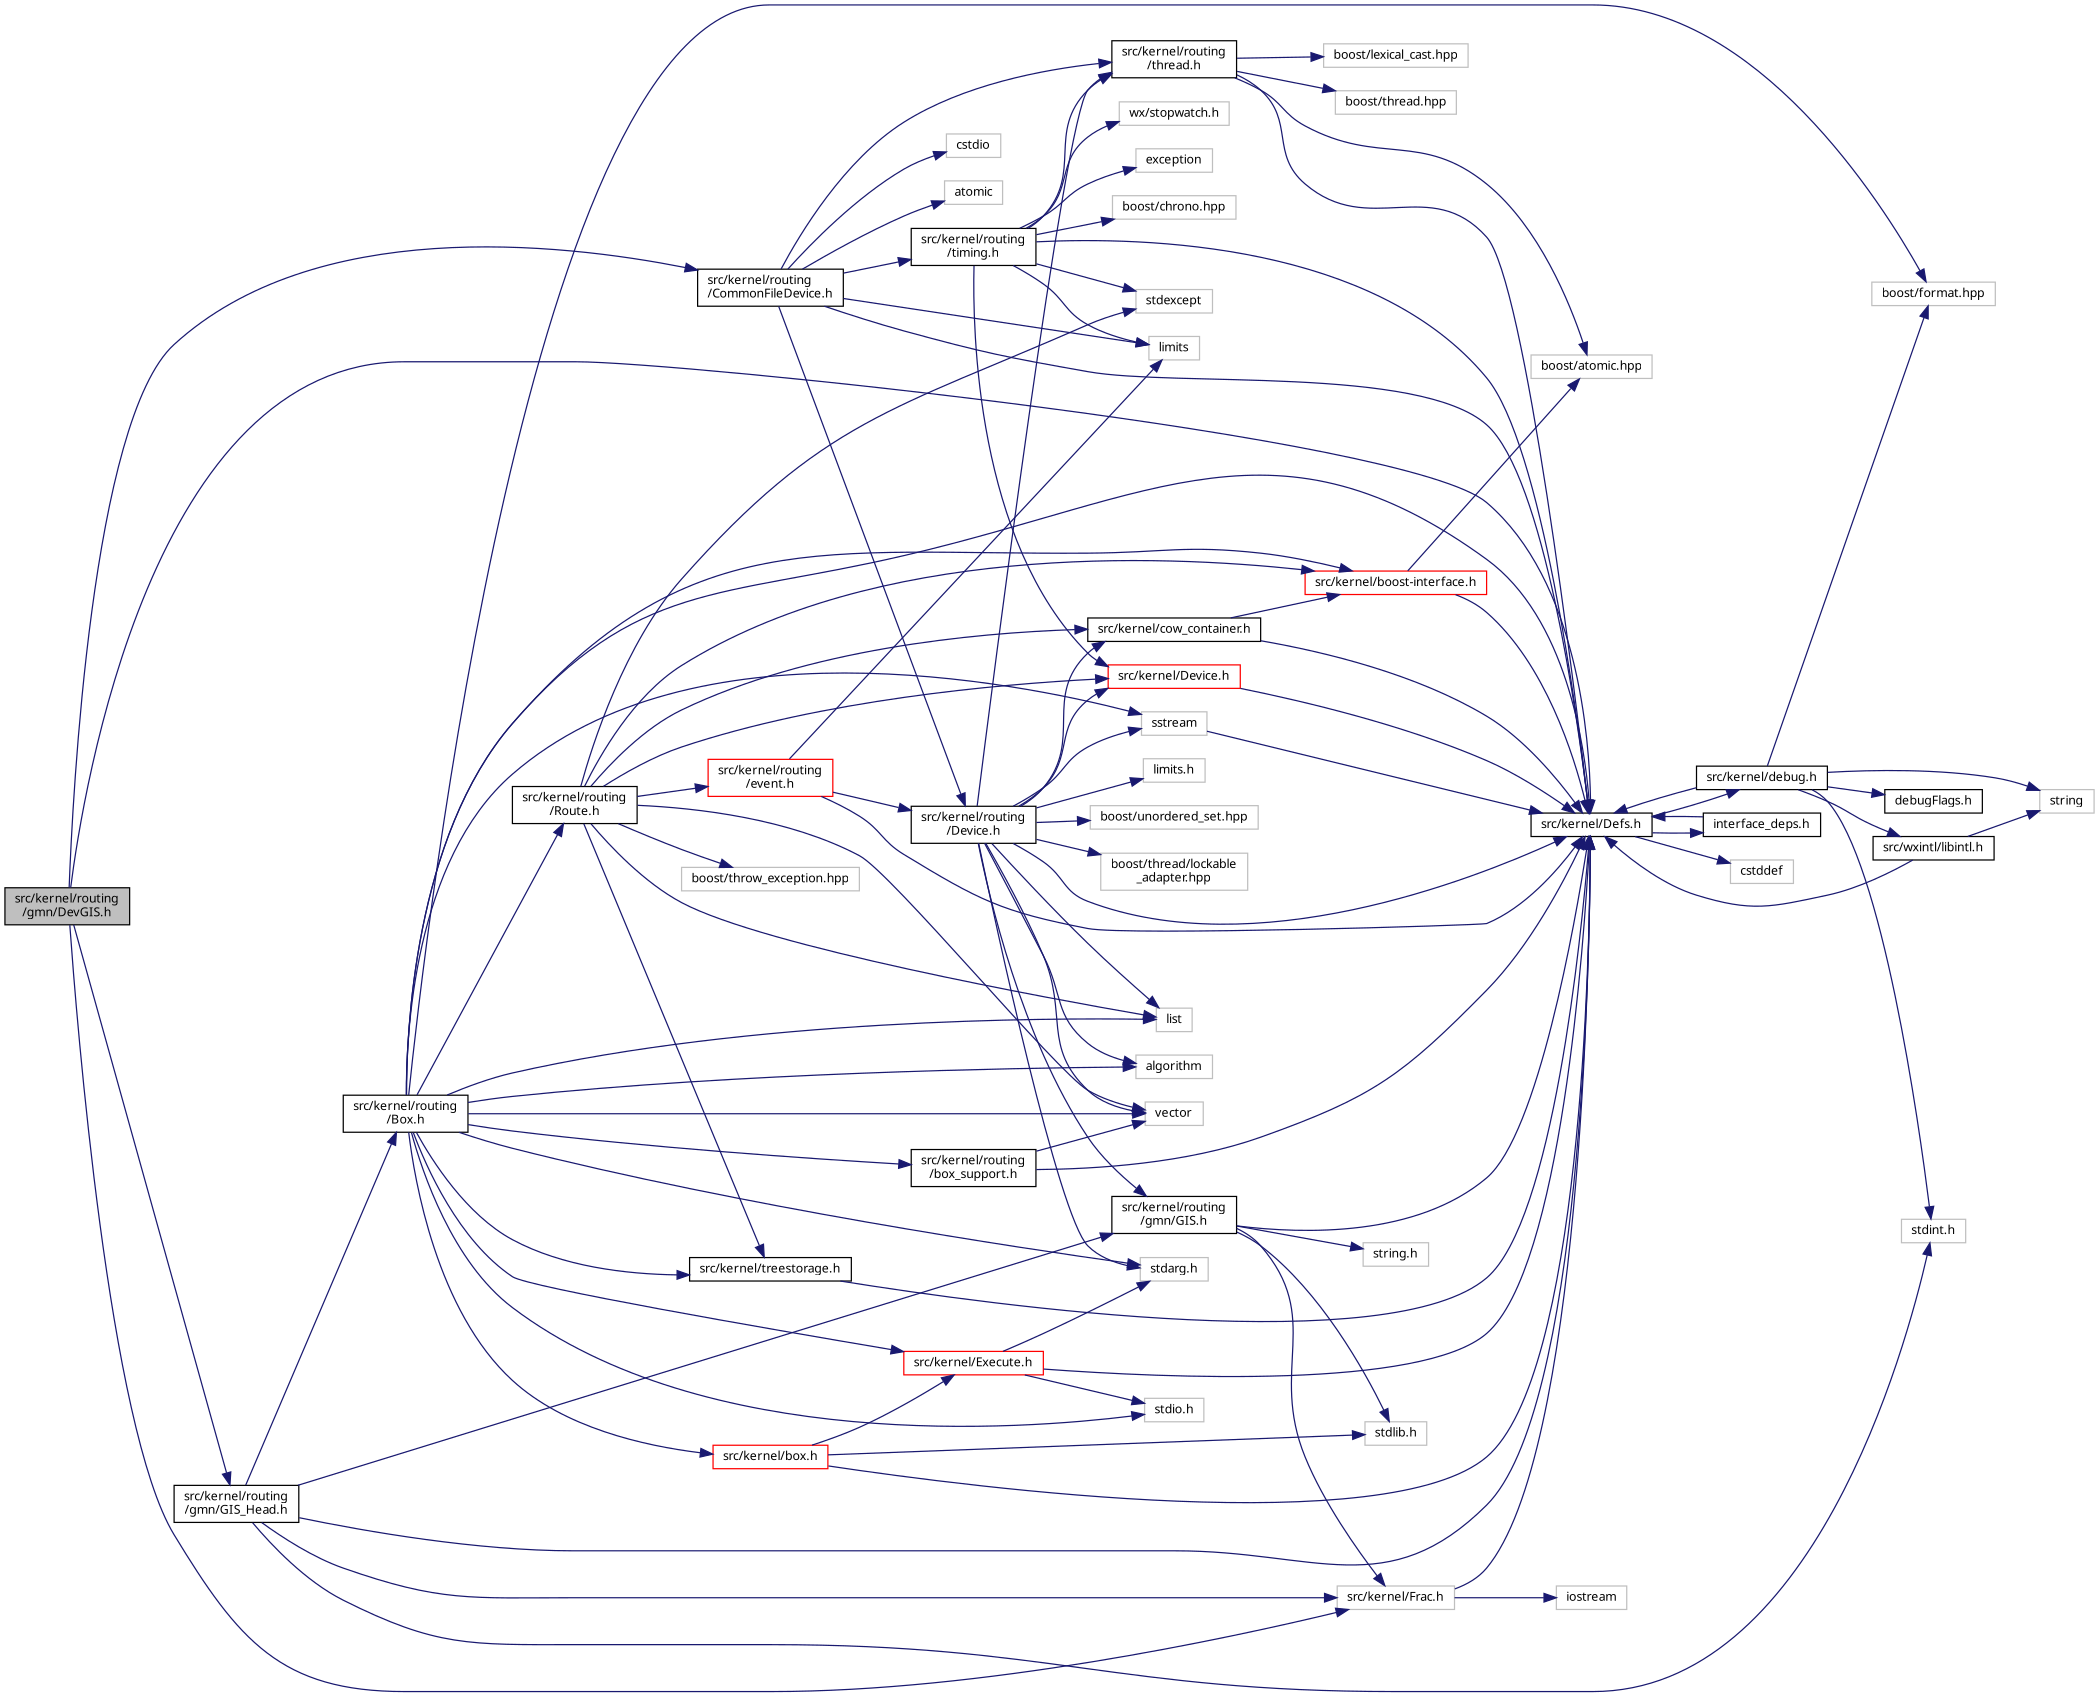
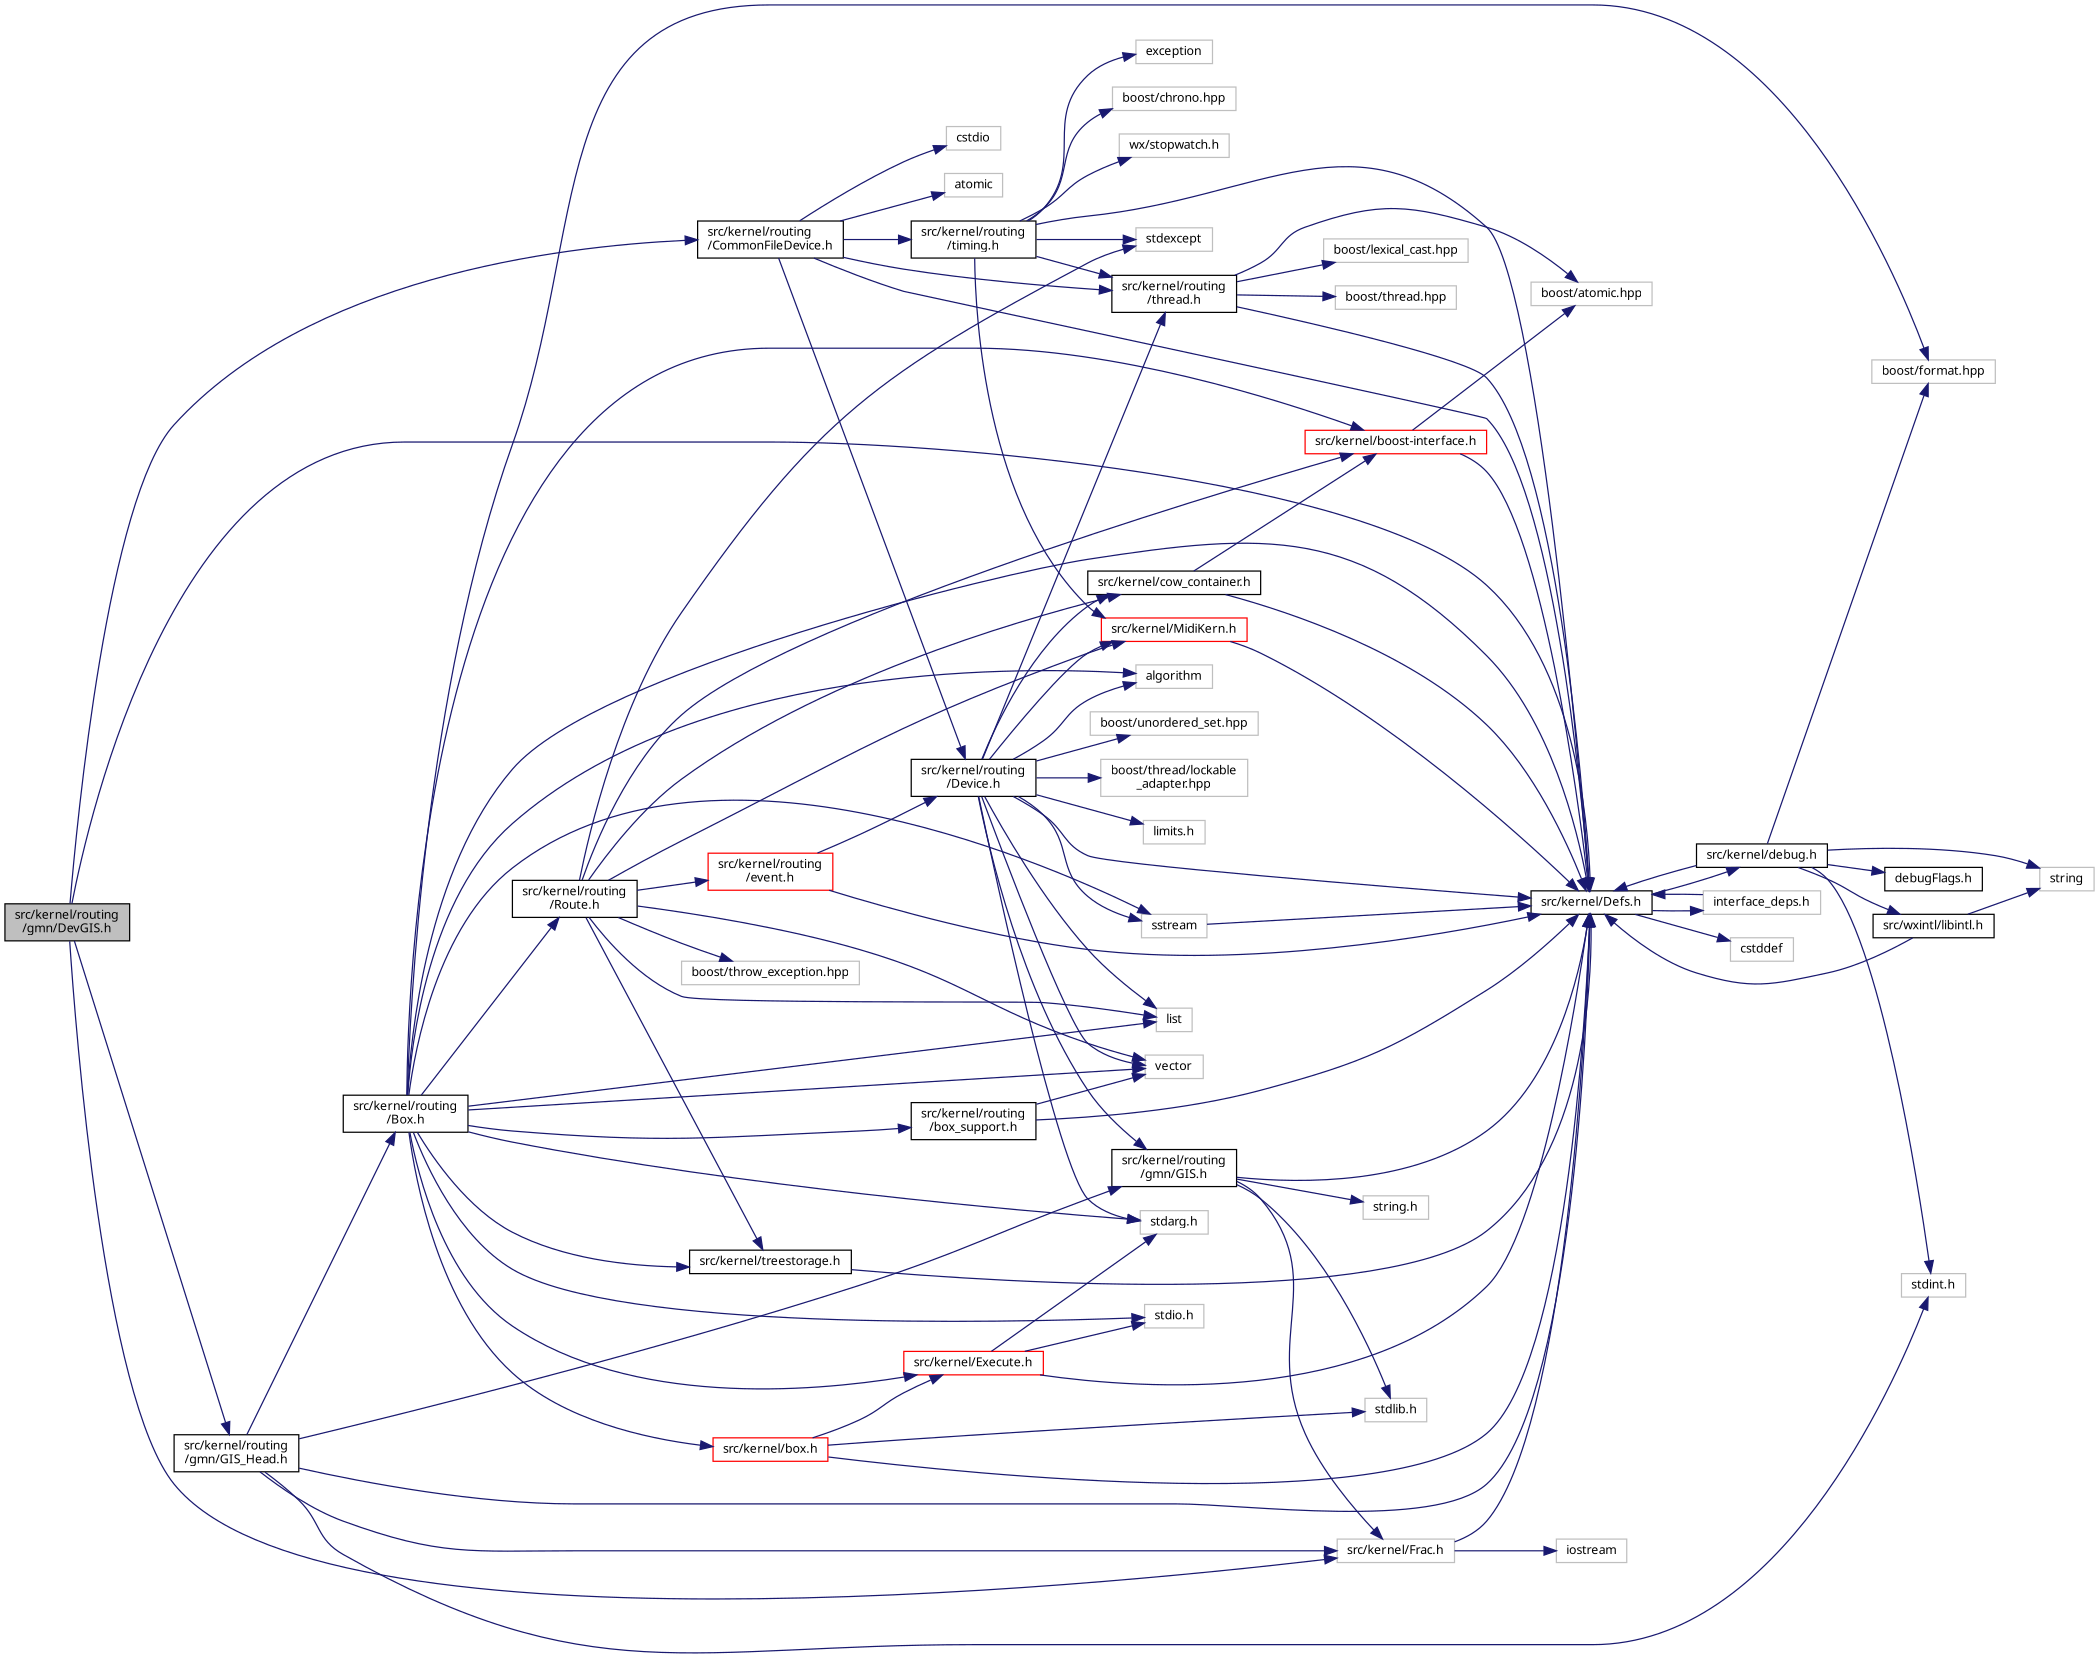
(1174, 348) -> none
(1174, 677) -> (1174, 630)
(1762, 825) -> (1762, 903)
